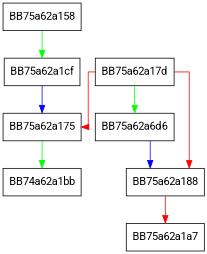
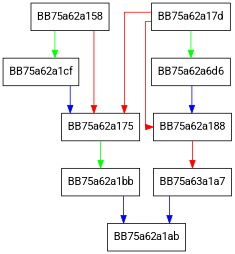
none -> (94, 68)
(42, 182) -> (101, 182)
none -> (147, 237)
(165, 237) -> (192, 182)
